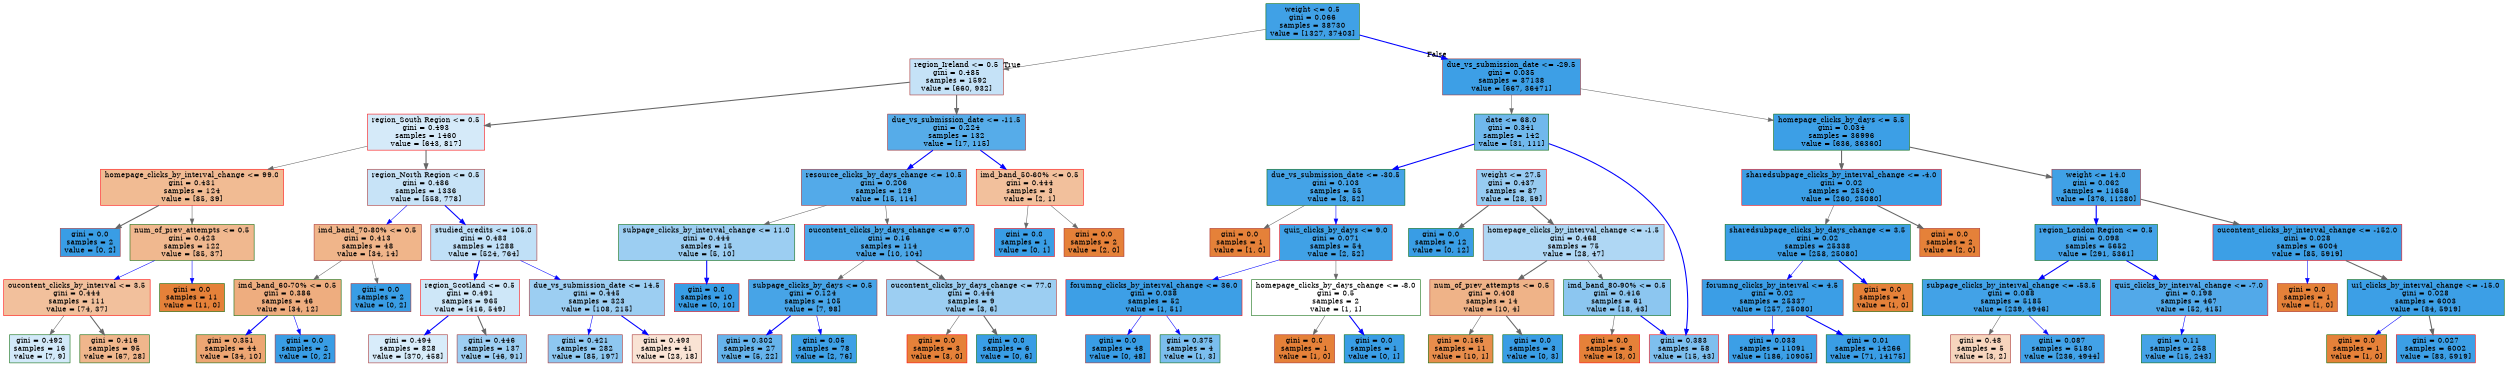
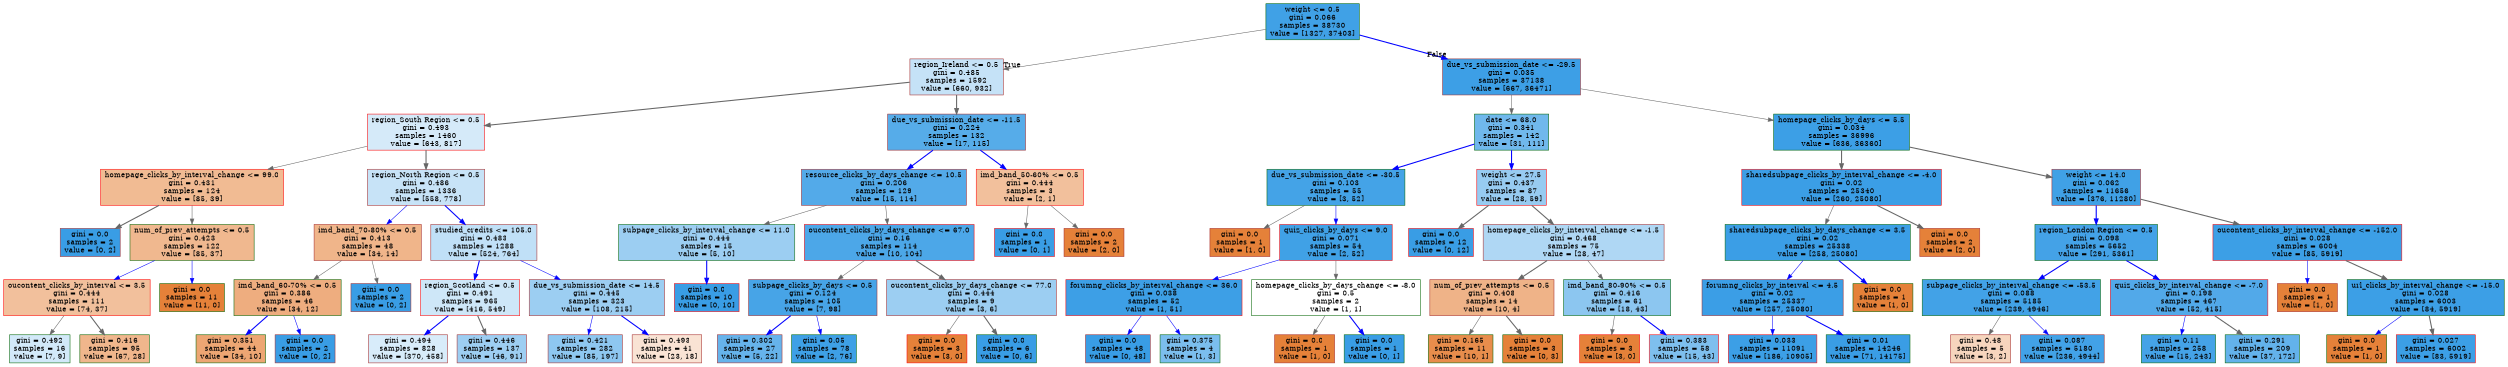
(1657, 209) -> (1512, 157)
(1441, 242) -> (1441, 242)
(1533, 349) -> (1533, 349)
(1868, 349) -> (1868, 349)
none -> (2262, 349)
